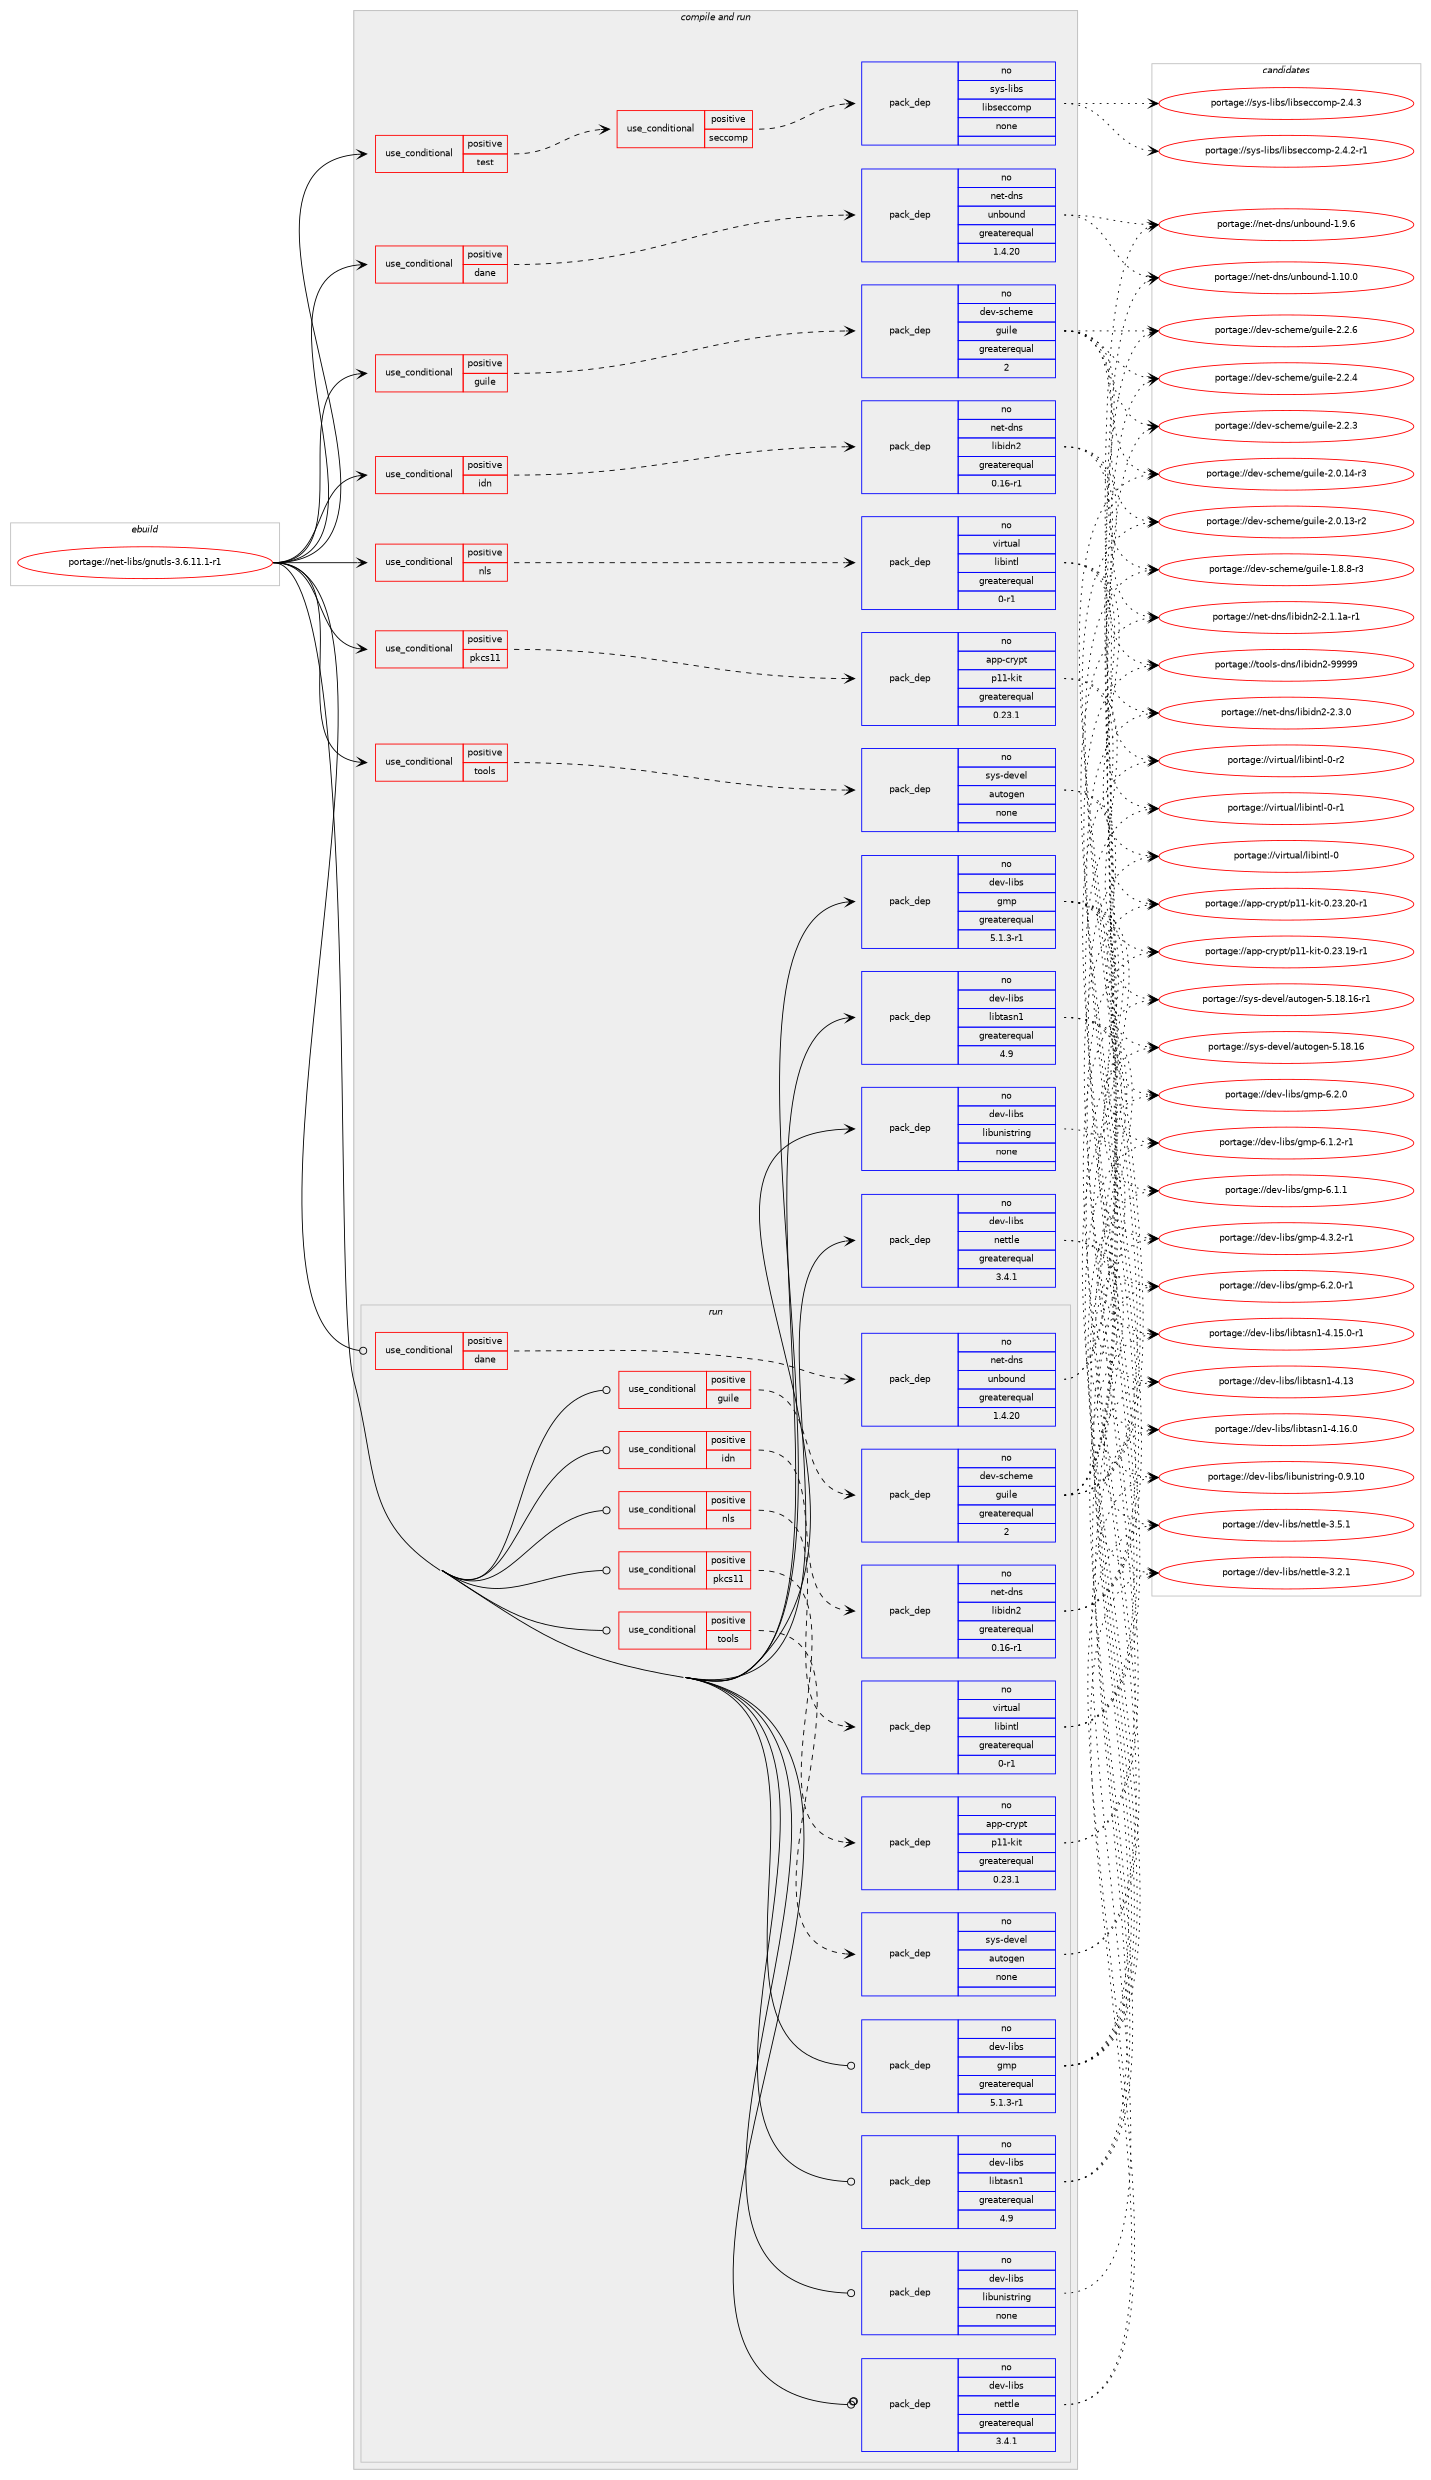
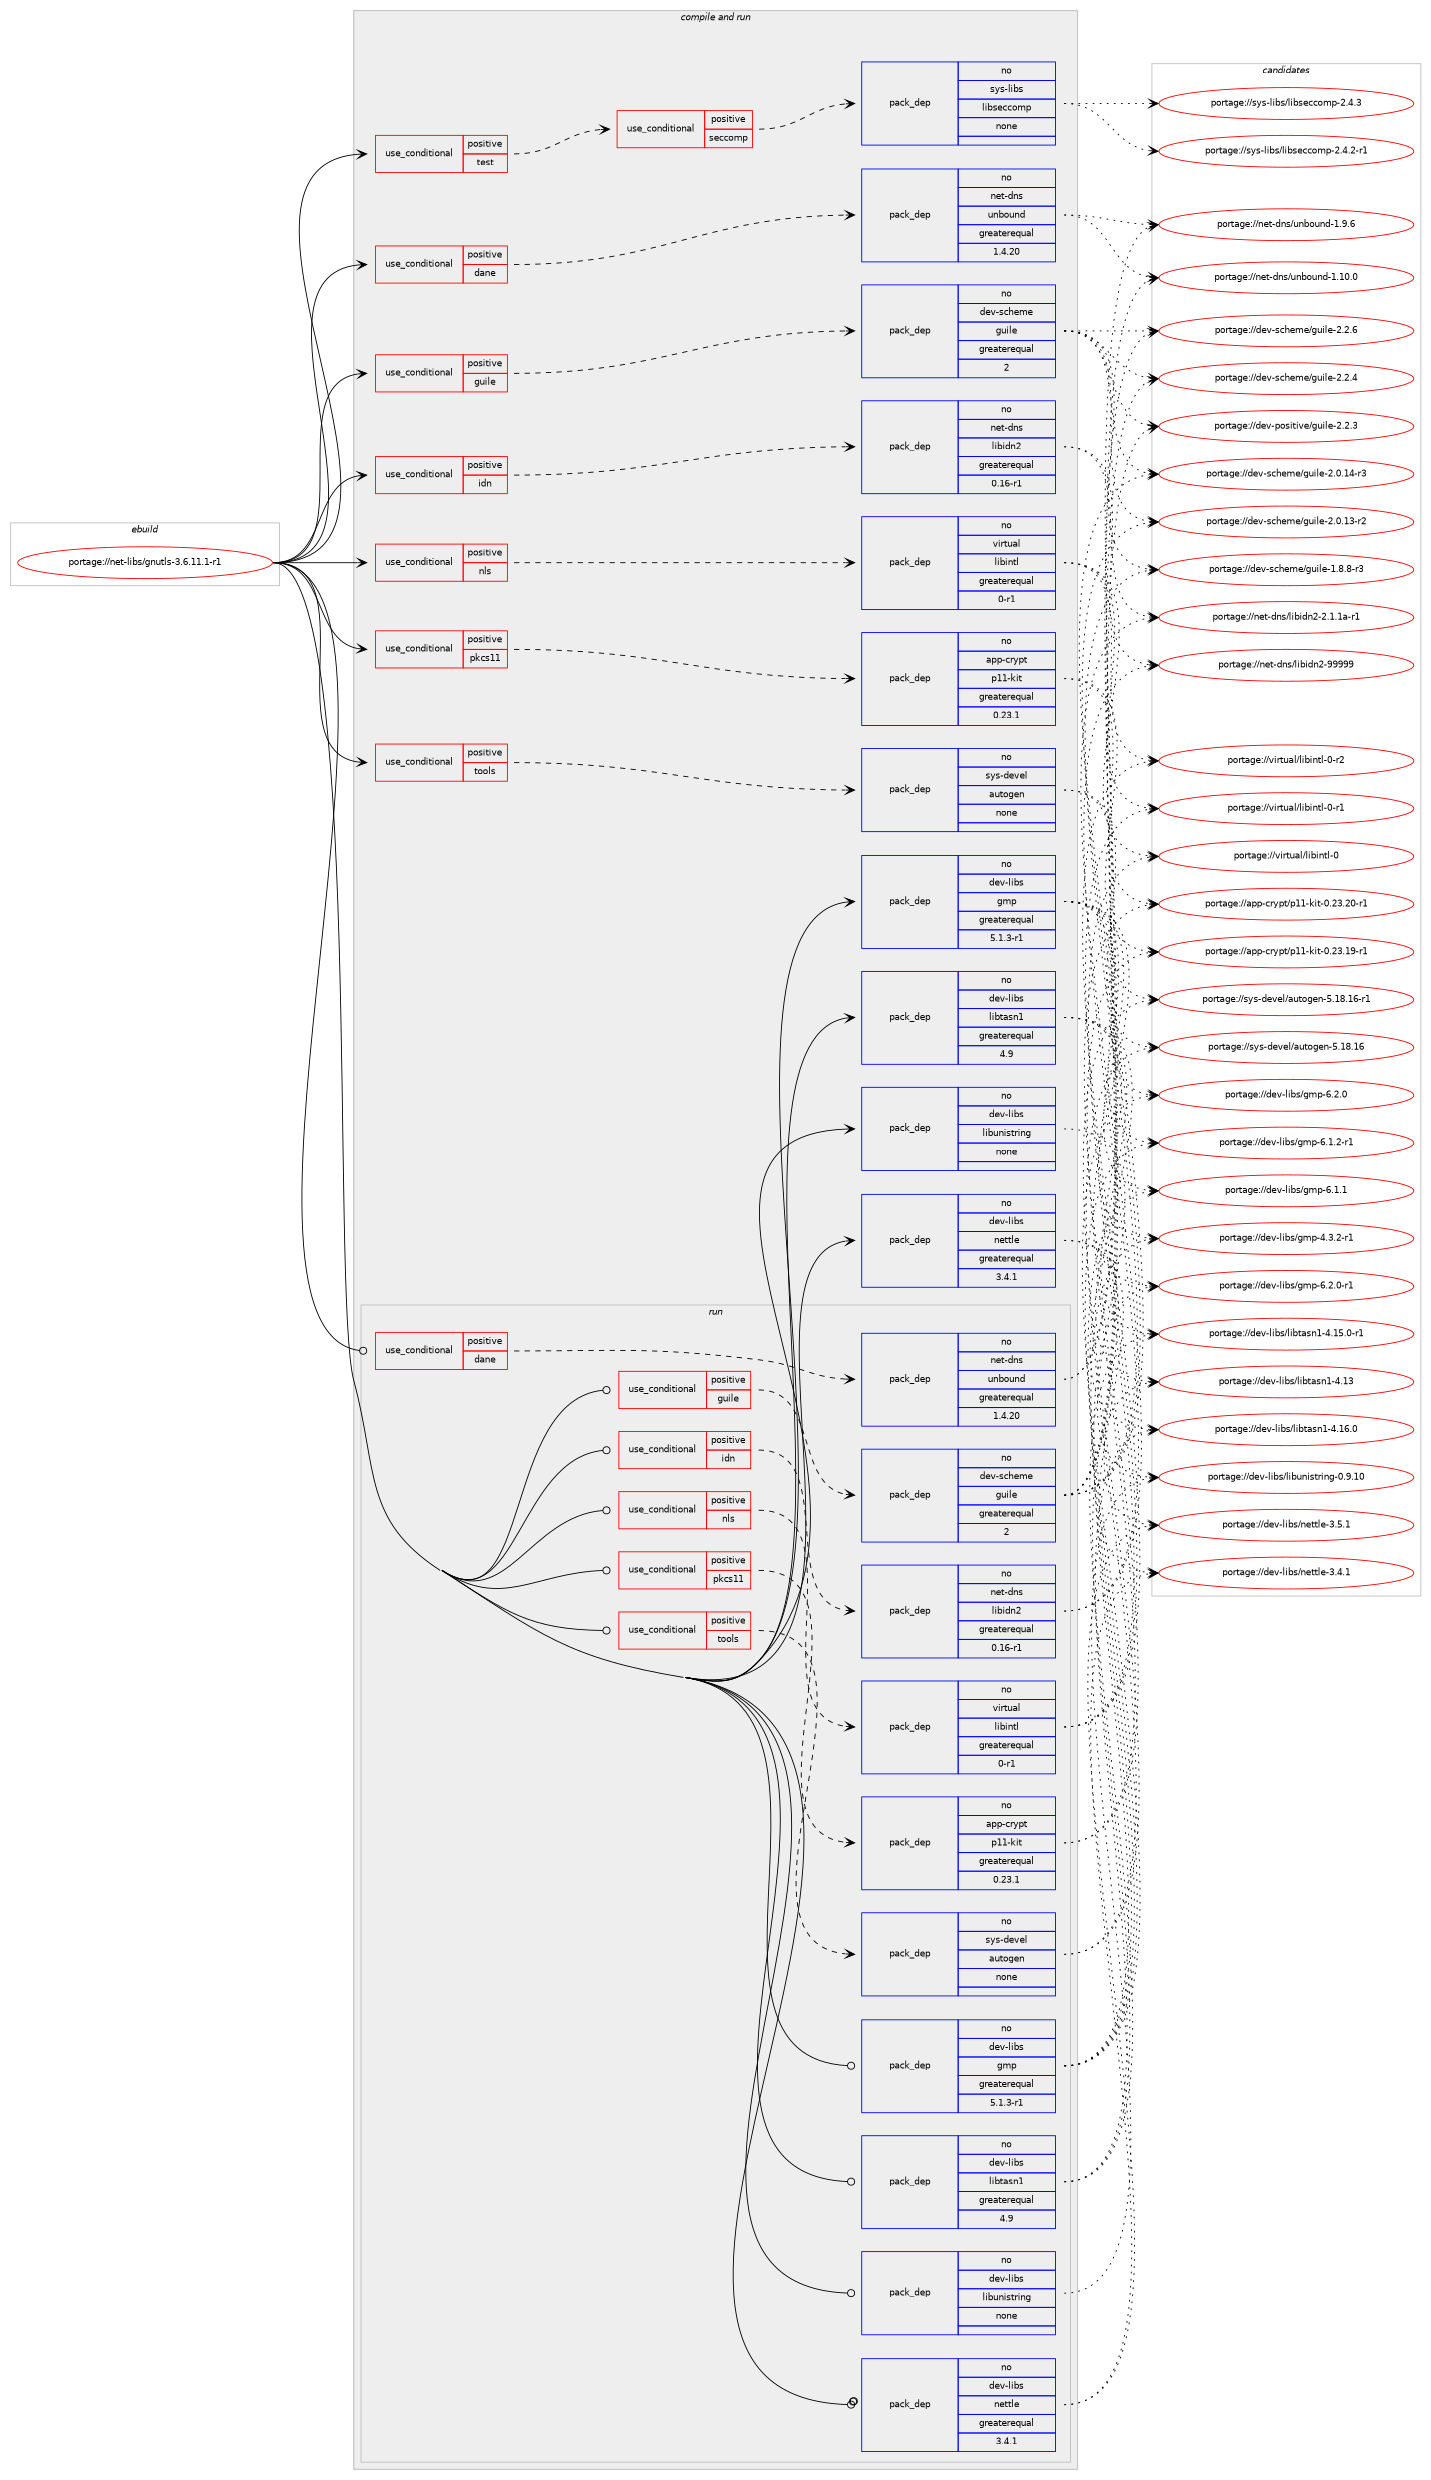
(1286, 426) -> (1286, 426)
(1286, 665) -> (1286, 665)
(1286, 713) -> none
(1286, 1573) -> (1286, 1573)
